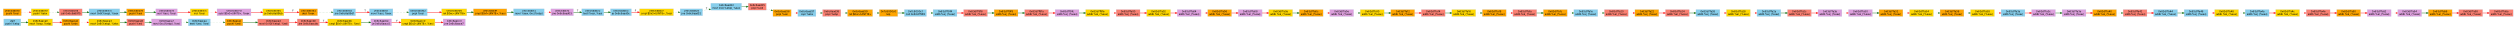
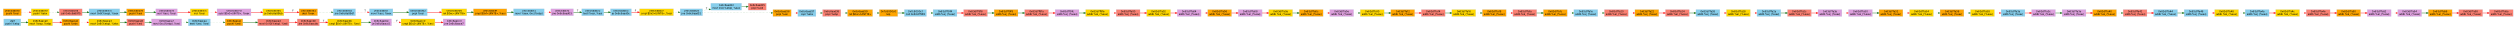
(769, 10) -> (737, 13)
(362, 12) -> (362, 12)
(400, 12) -> (400, 12)
(395, 22) -> (395, 22)
